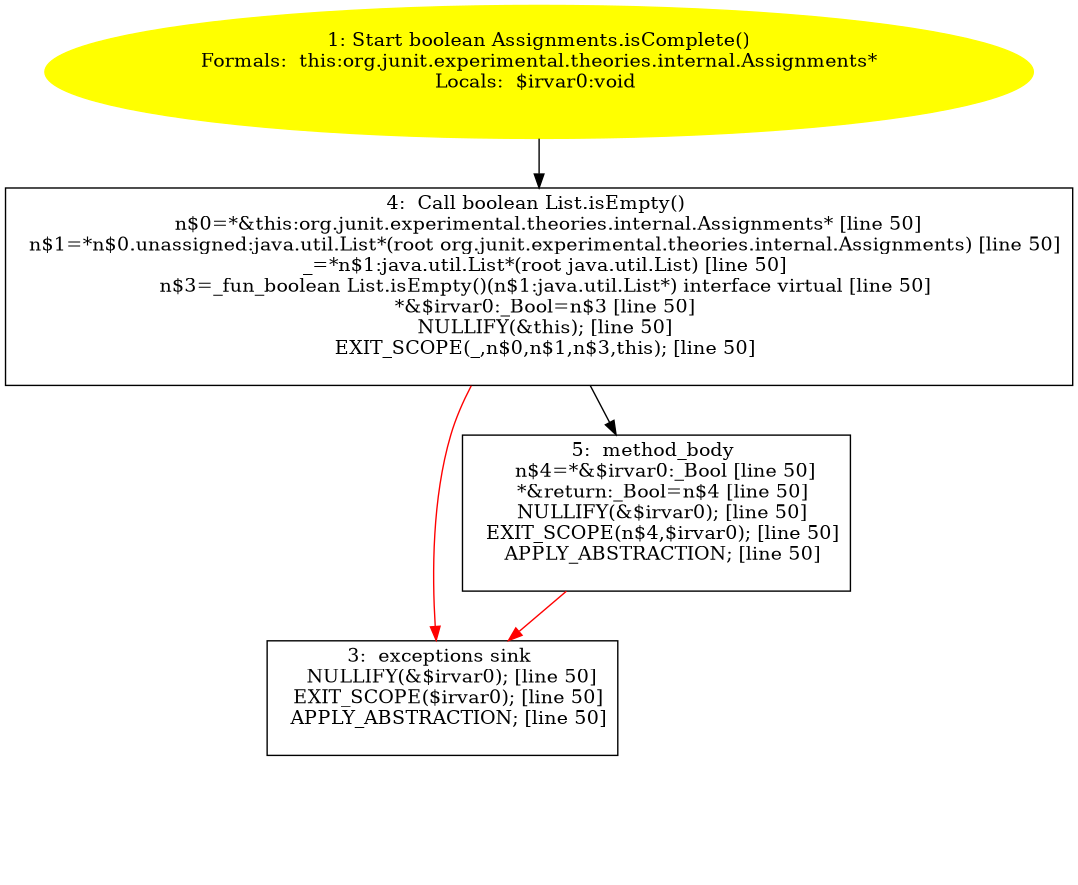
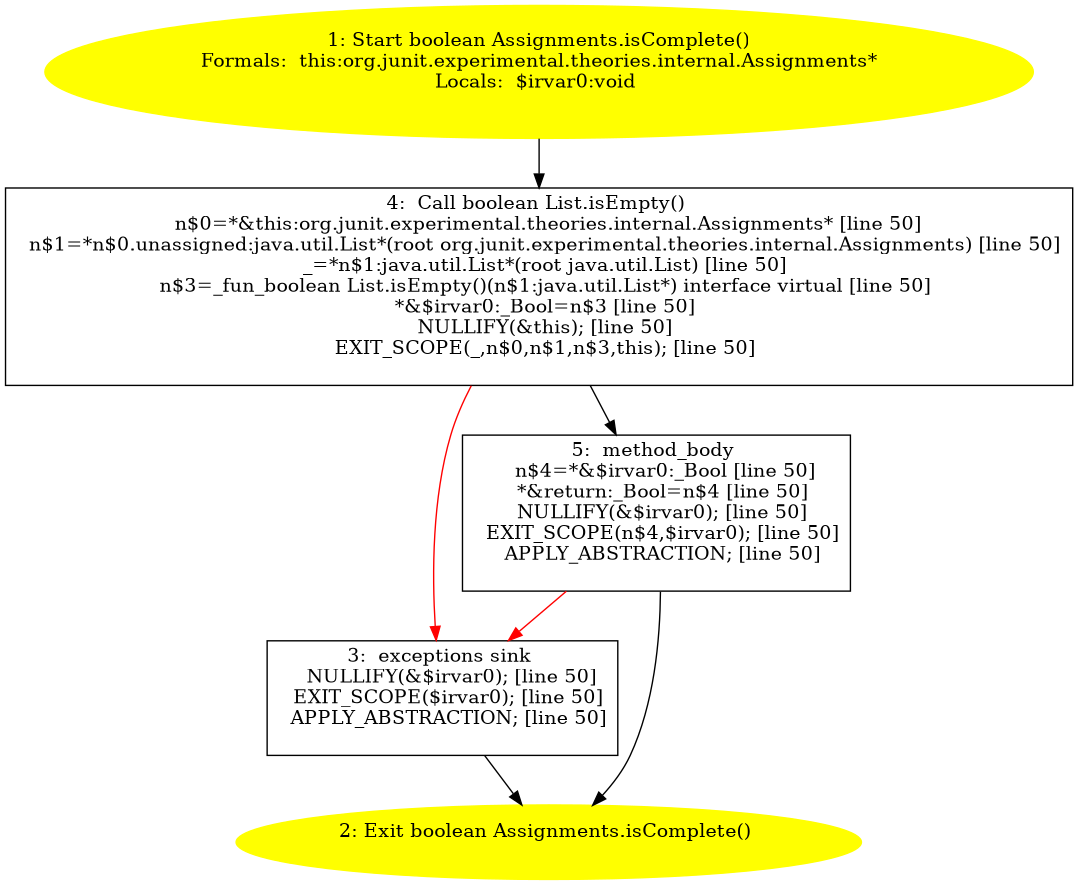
none -> (549, 842)
